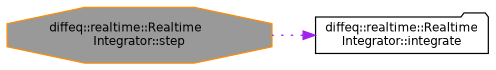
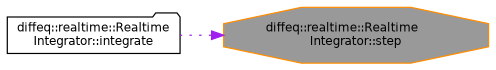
(287, 35) -> (196, 35)
